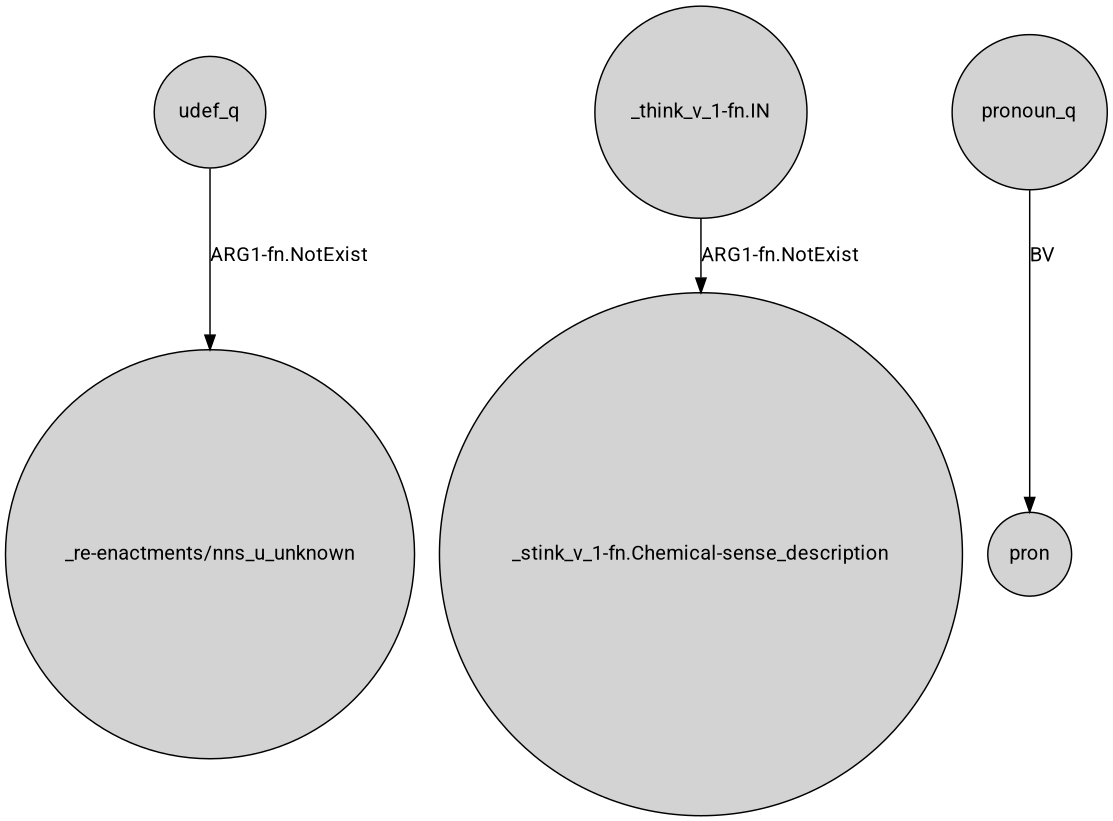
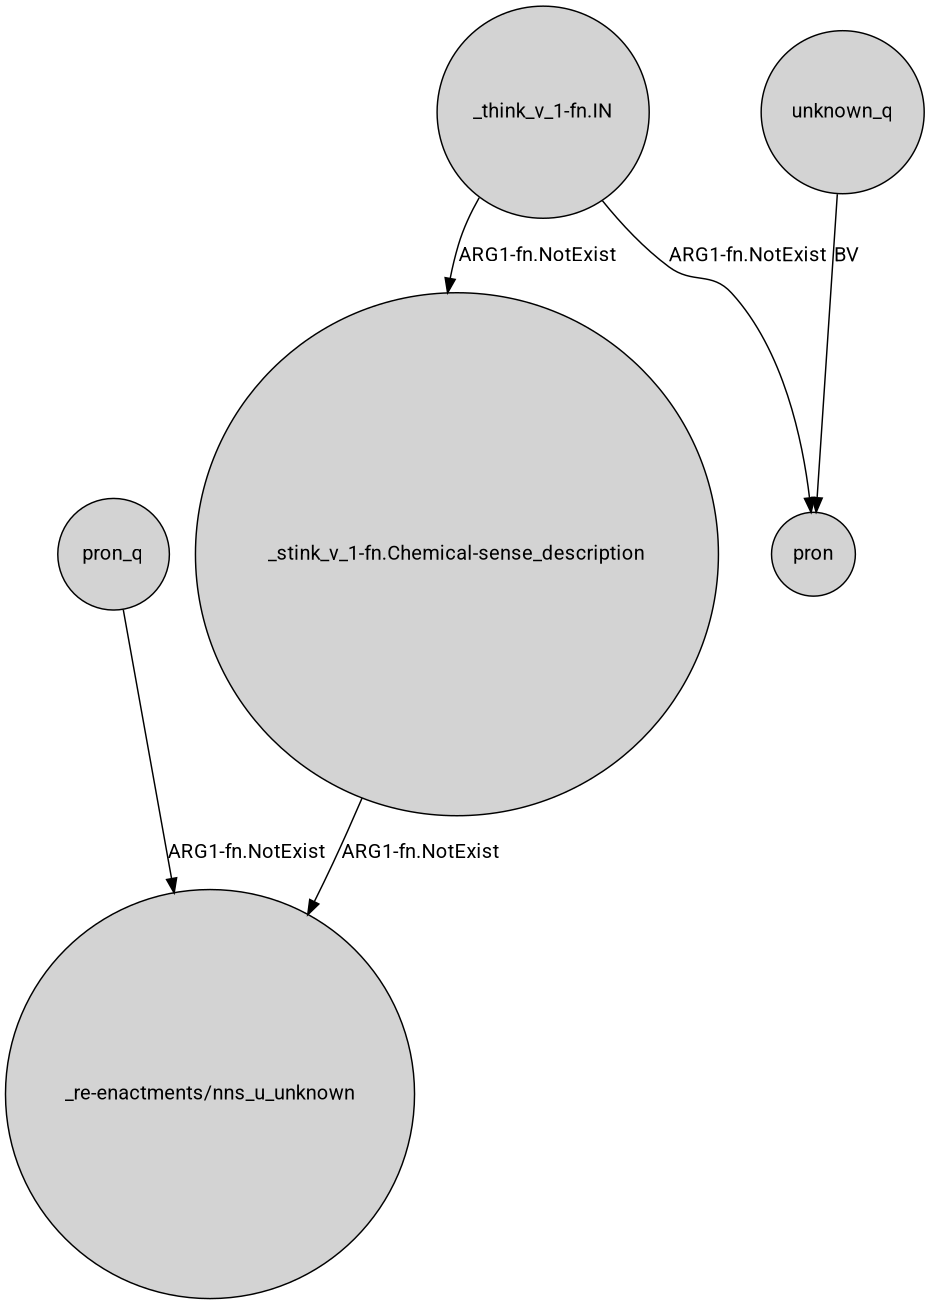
(210, 112) -> (114, 554)
(1030, 112) -> (843, 112)
none -> (750, 316)
none -> (339, 850)
